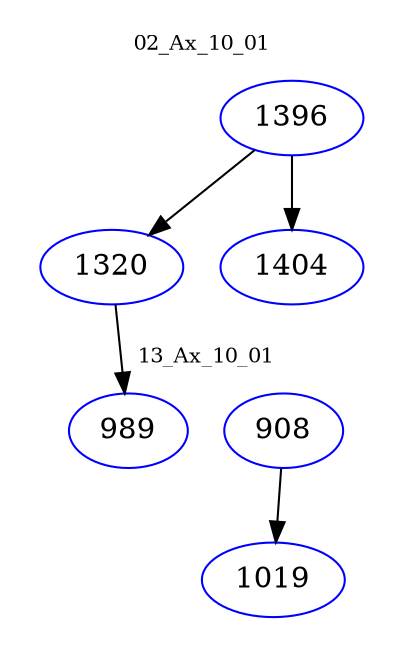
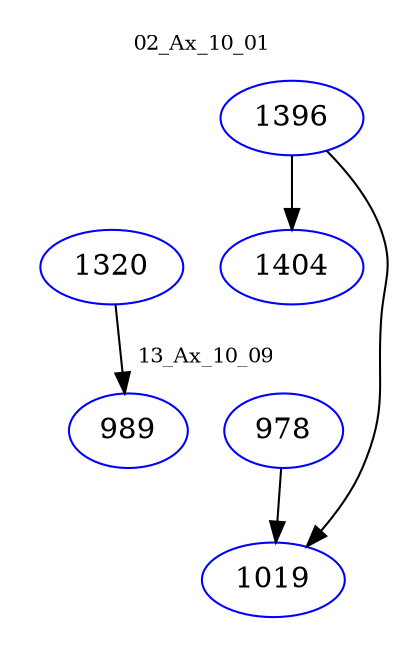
(210, 186) -> (380, 339)
(206, 357) -> (206, 357)
(284, 431) -> (284, 431)
